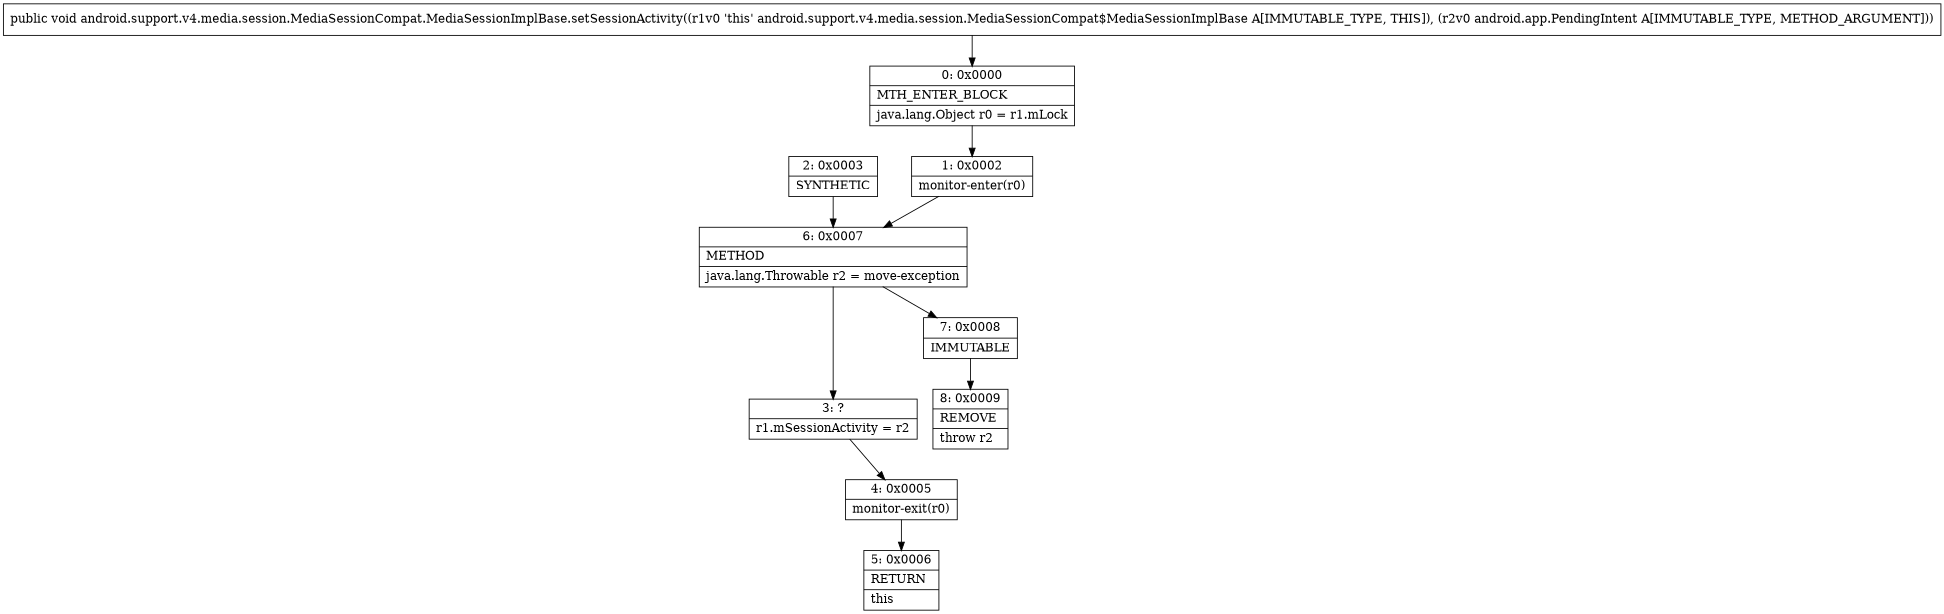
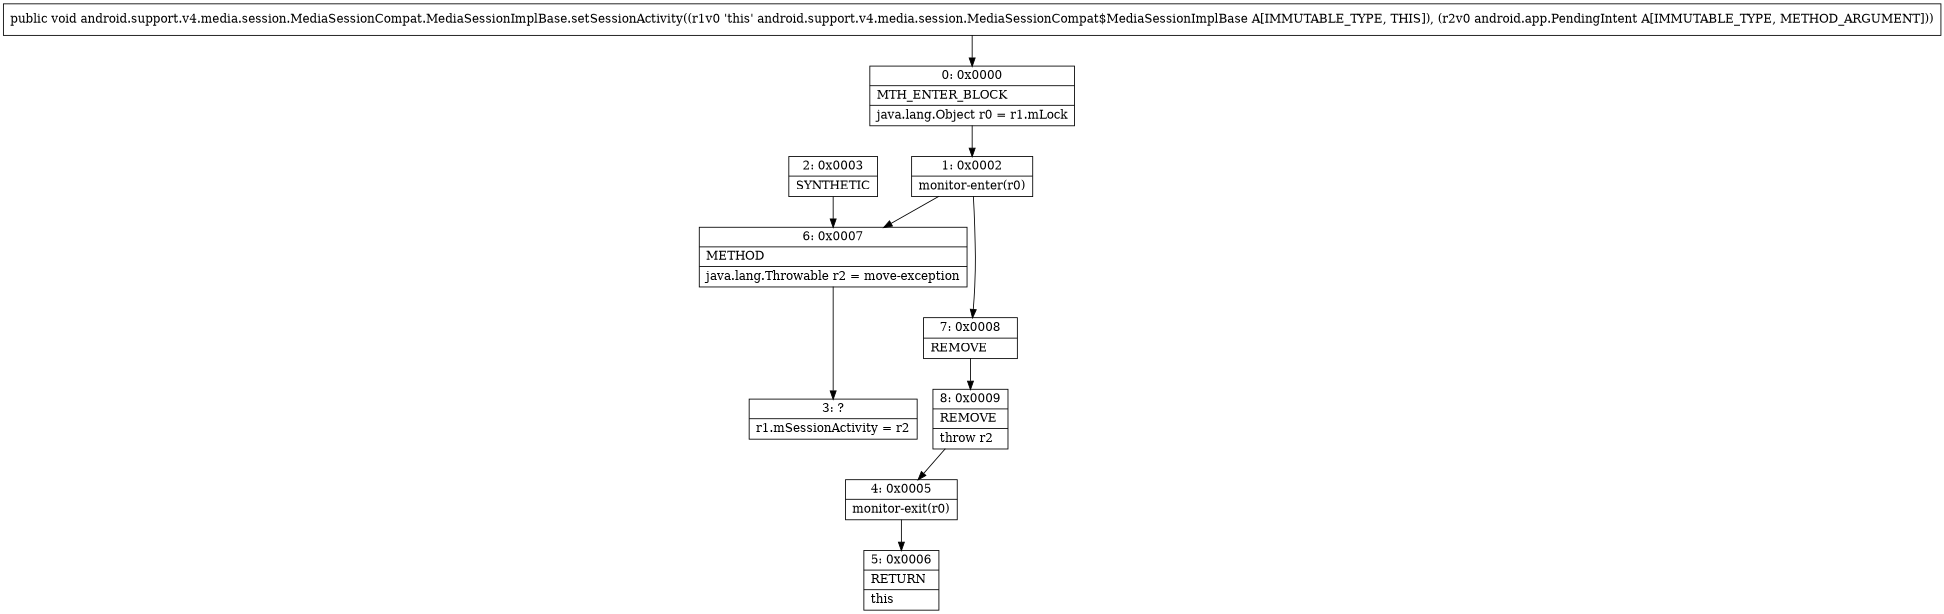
(906, 300) -> (975, 253)
(970, 348) -> (959, 348)
(864, 456) -> (935, 461)
